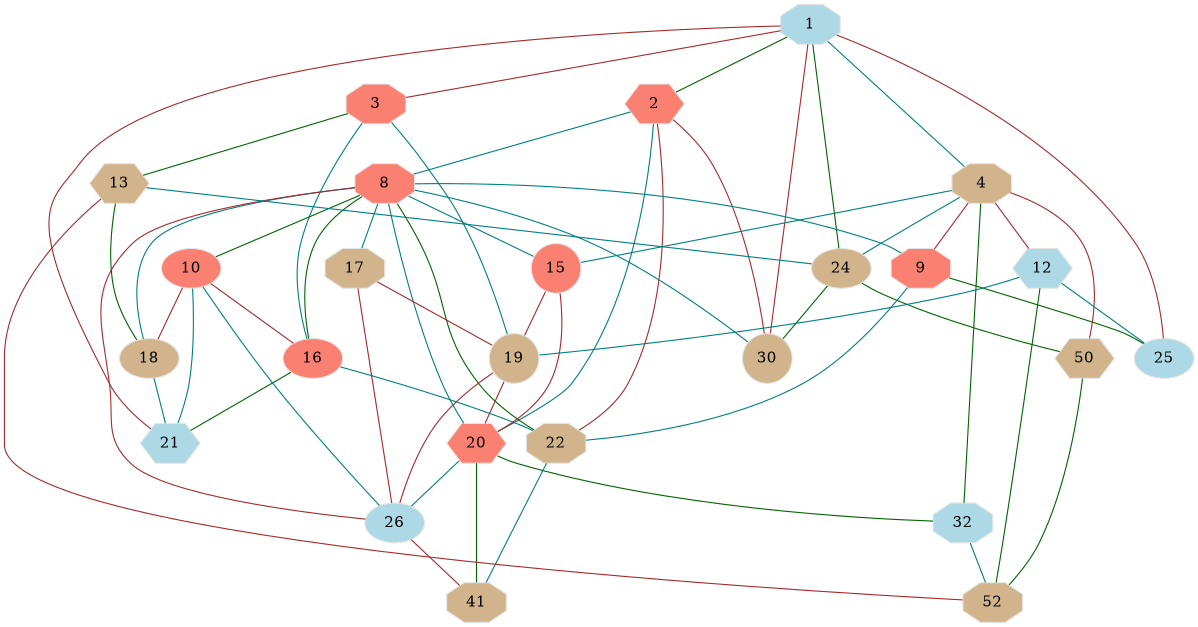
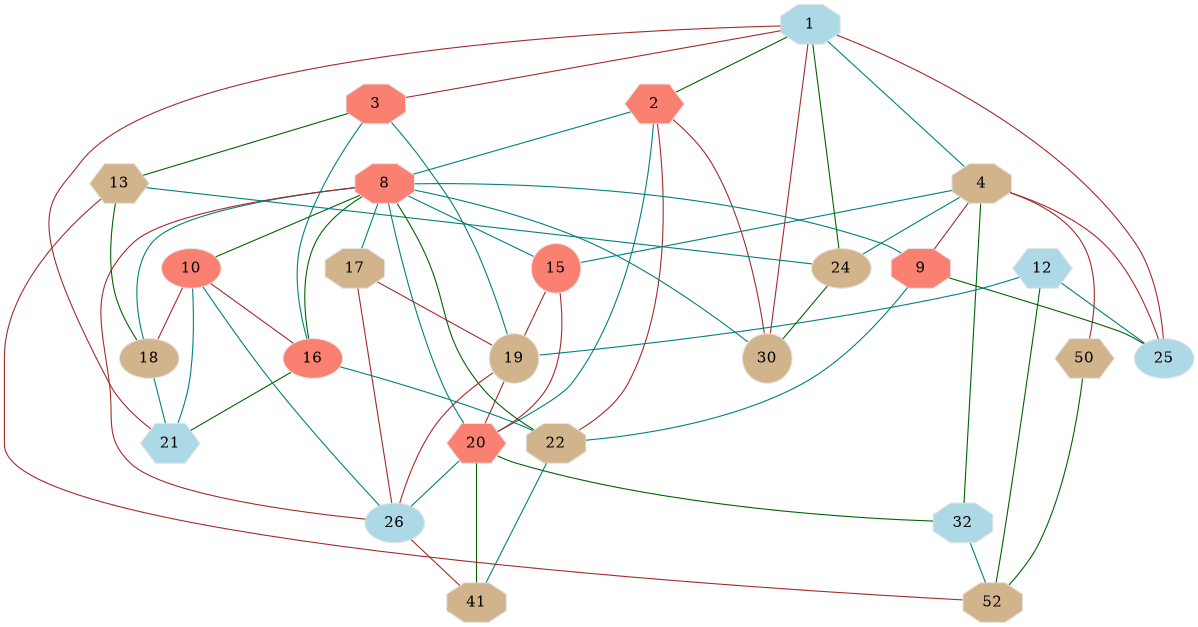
(1012, 226) -> (1105, 245)
(959, 323) -> none
